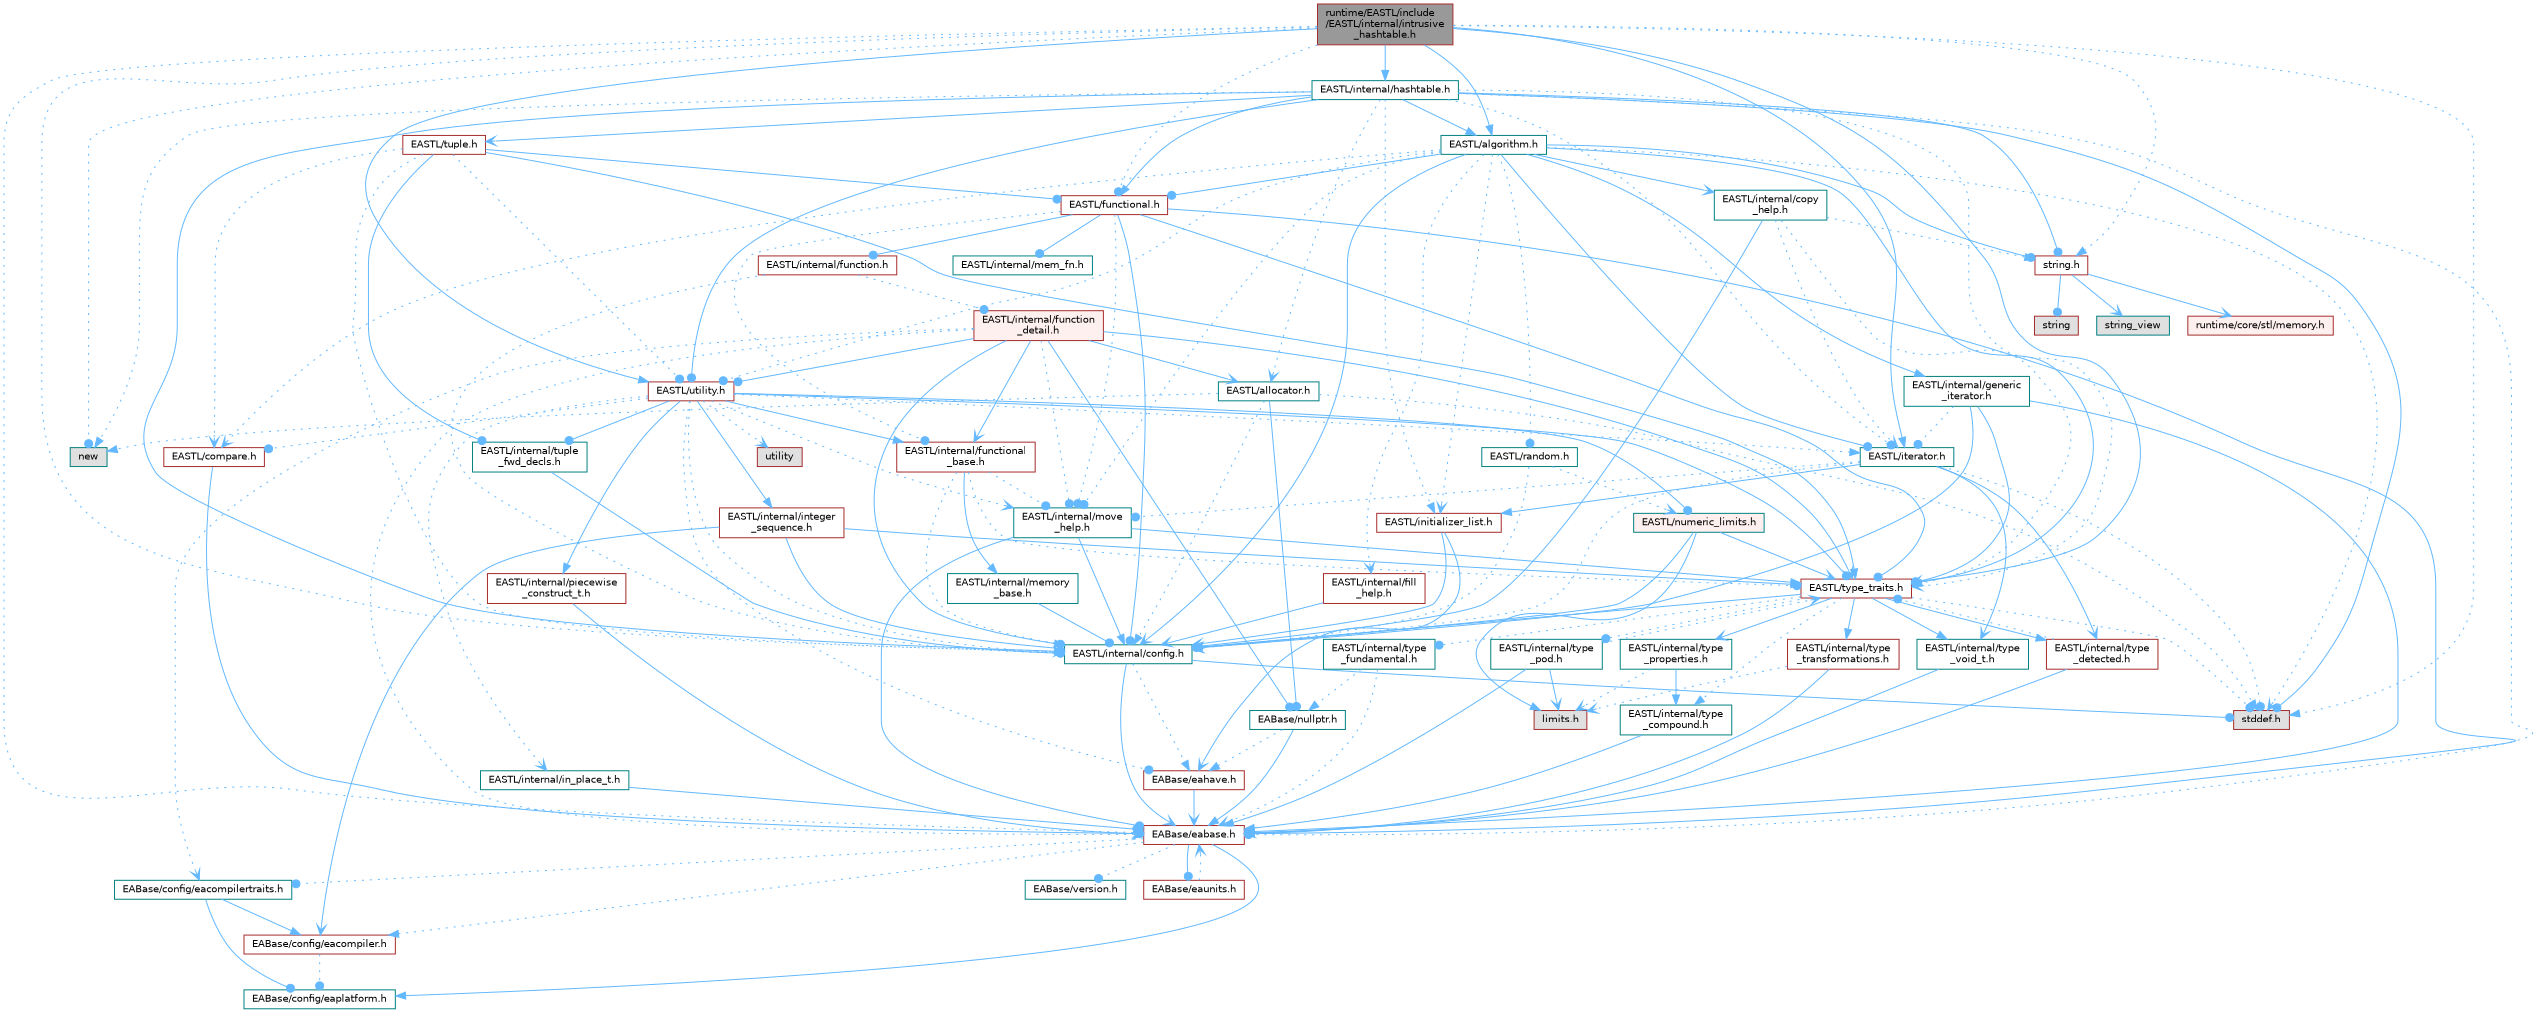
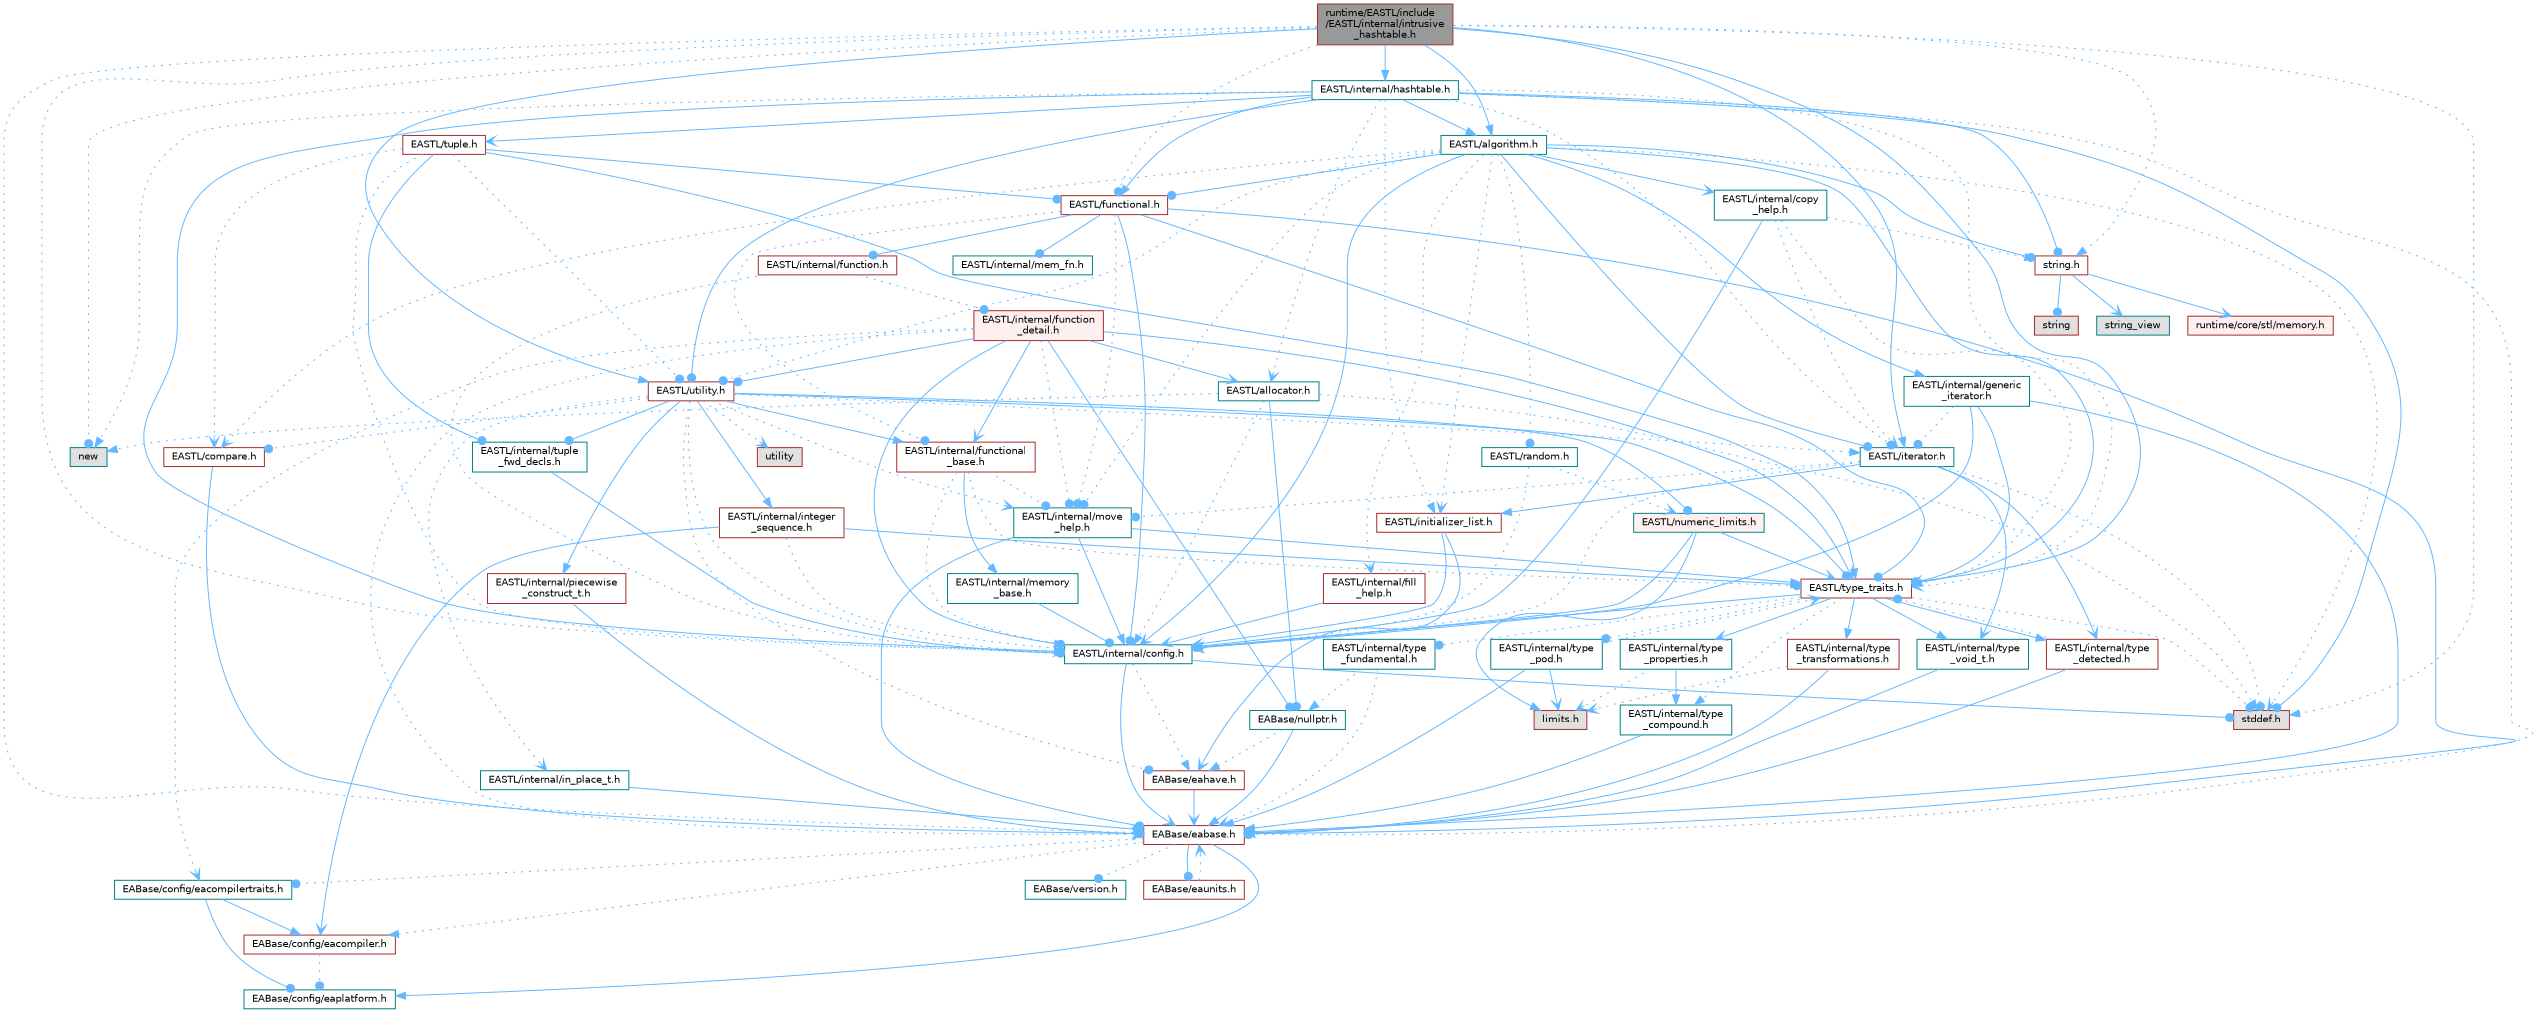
(901, 627) -> (901, 627)
